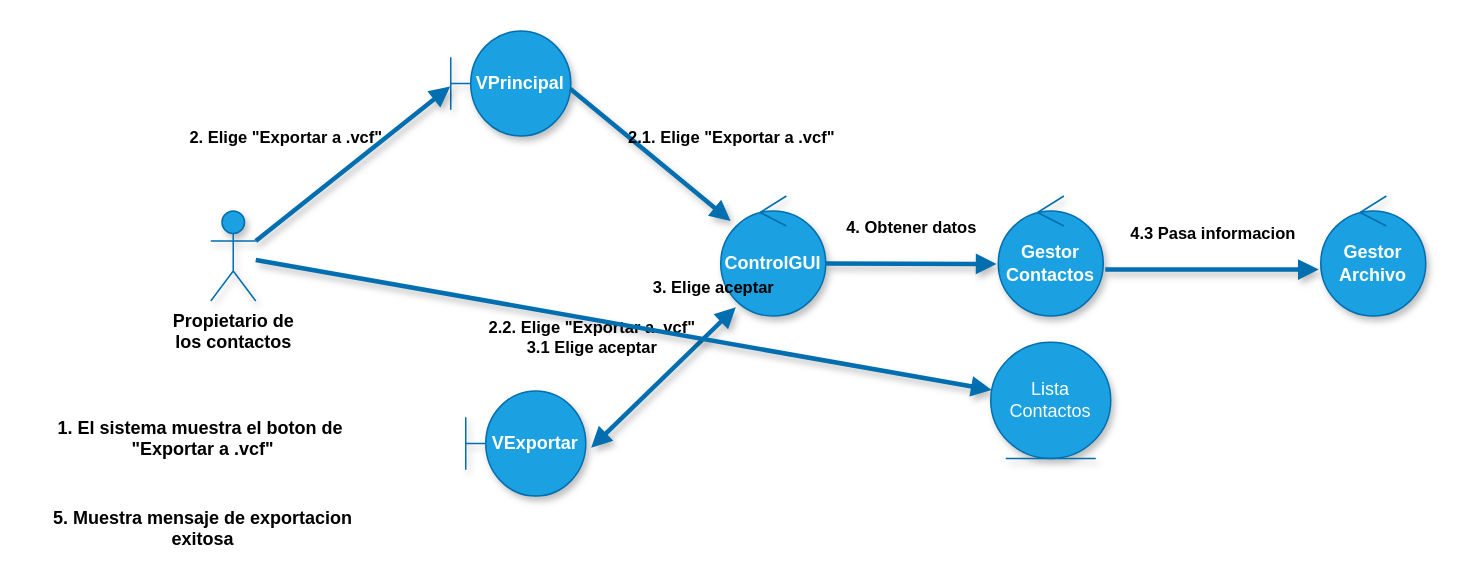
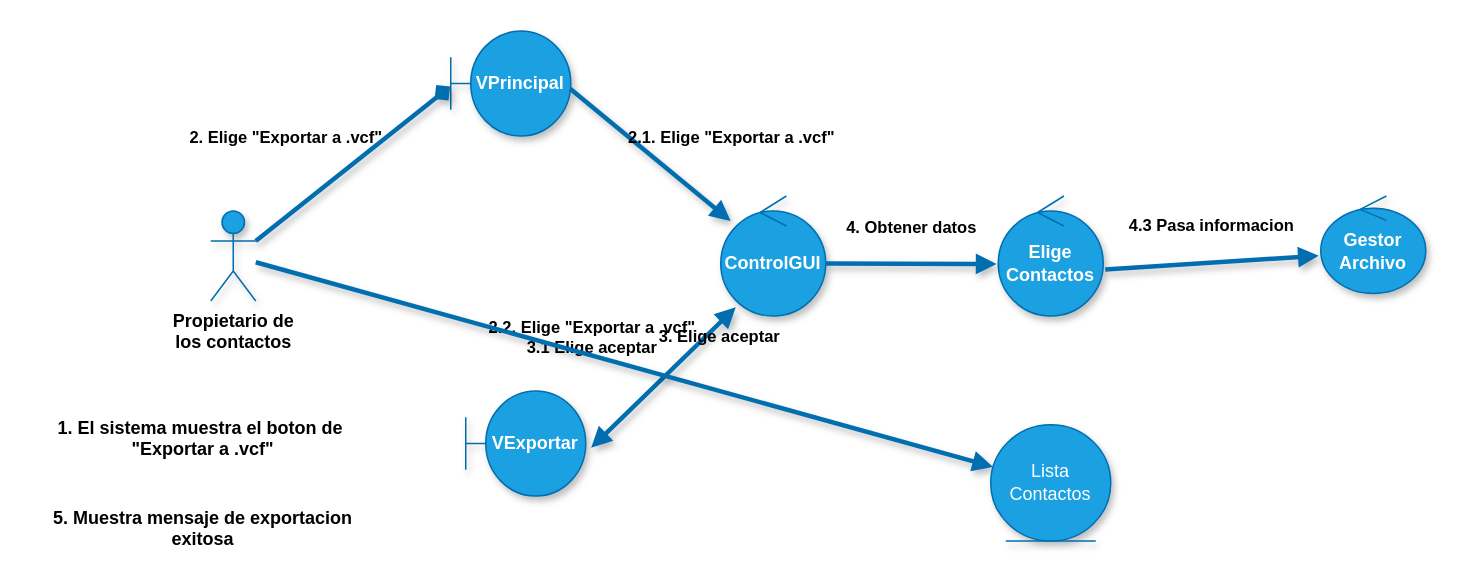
(435, 98) -> (436, 98)
(1373, 256) -> (1373, 245)
(1051, 263) -> (1051, 263)
(1051, 400) -> (1051, 483)
